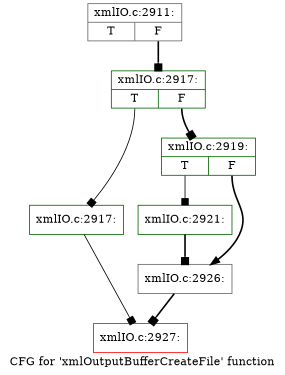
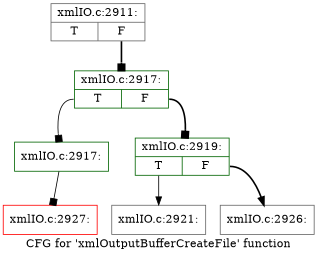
(185, 186) -> (159, 186)
(185, 220) -> (159, 220)
(185, 245) -> none
(165, 305) -> none
